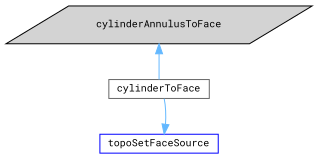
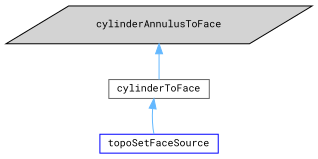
(166, 111) -> (152, 121)
